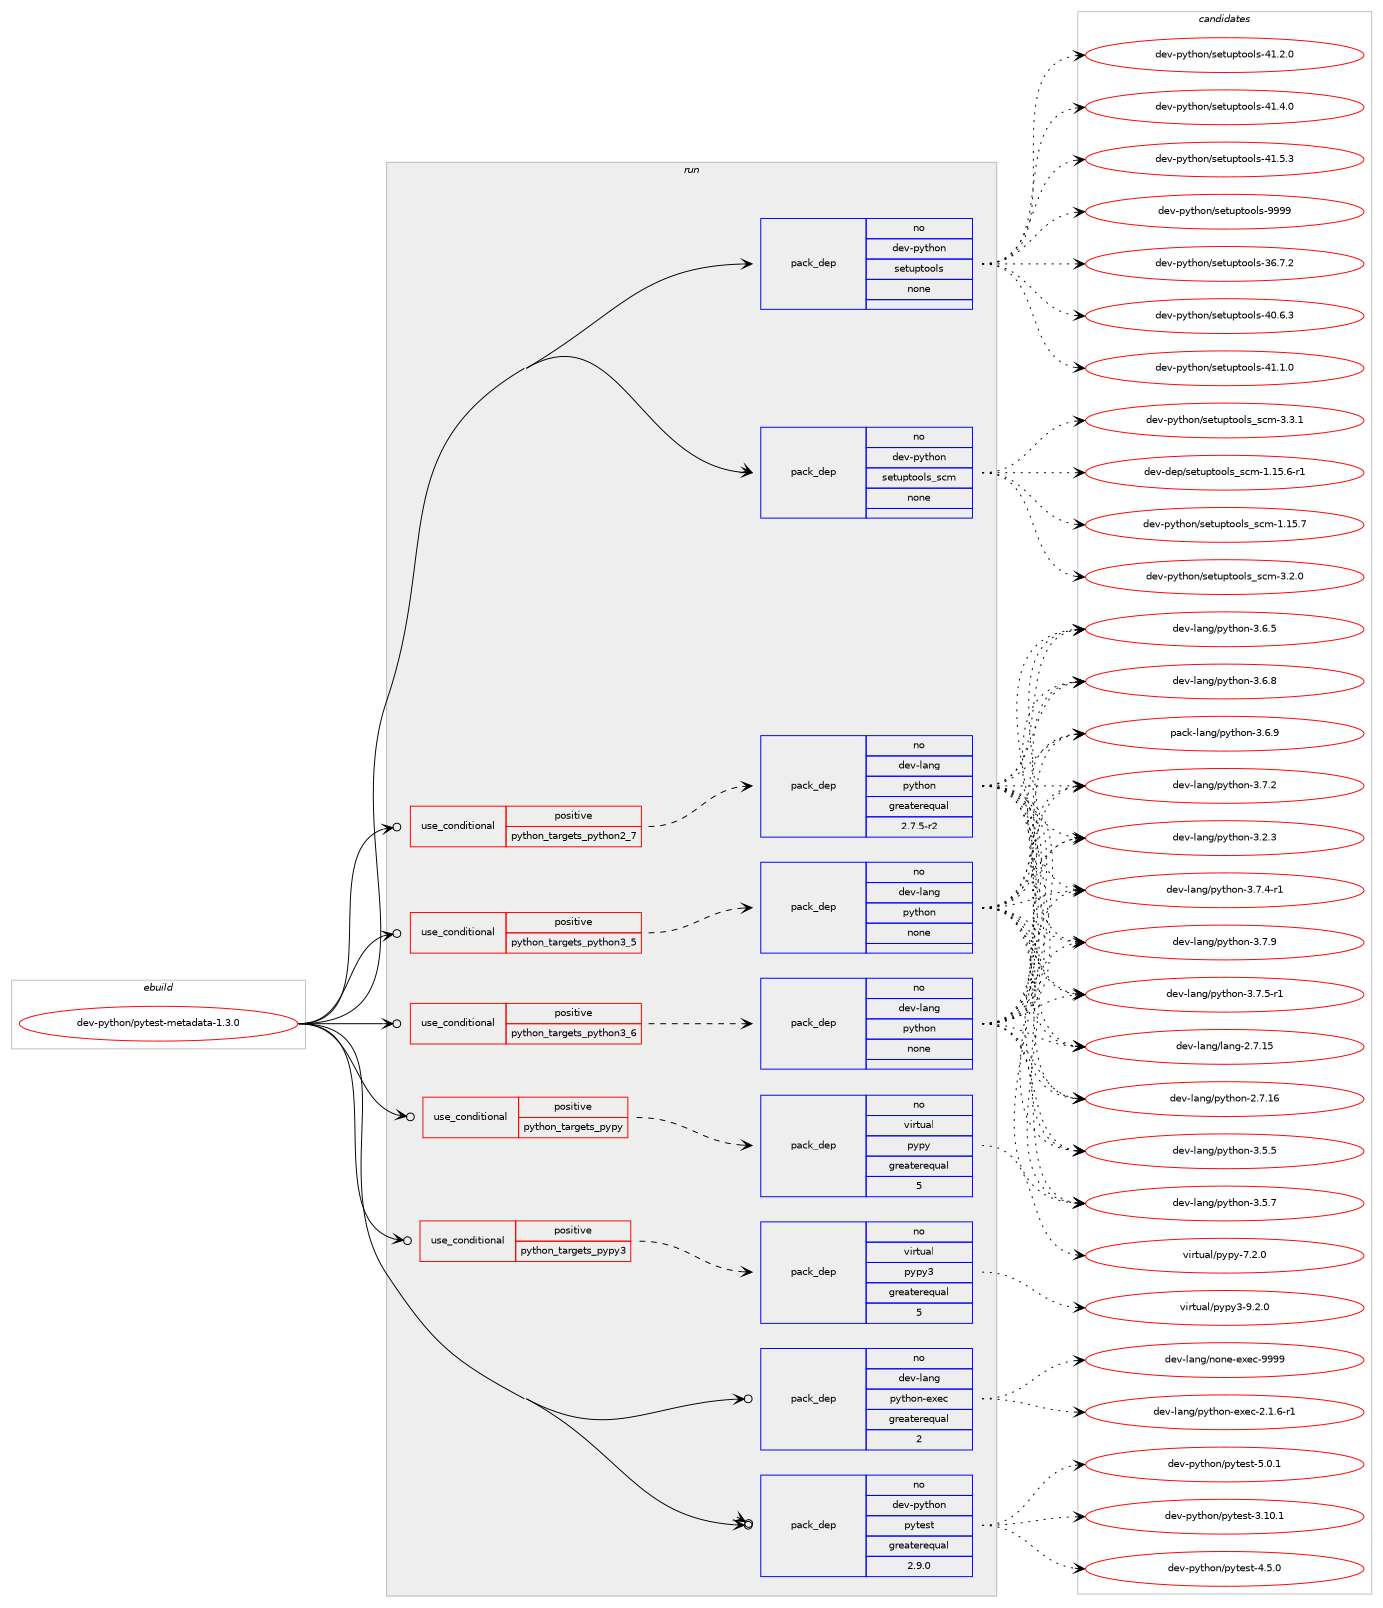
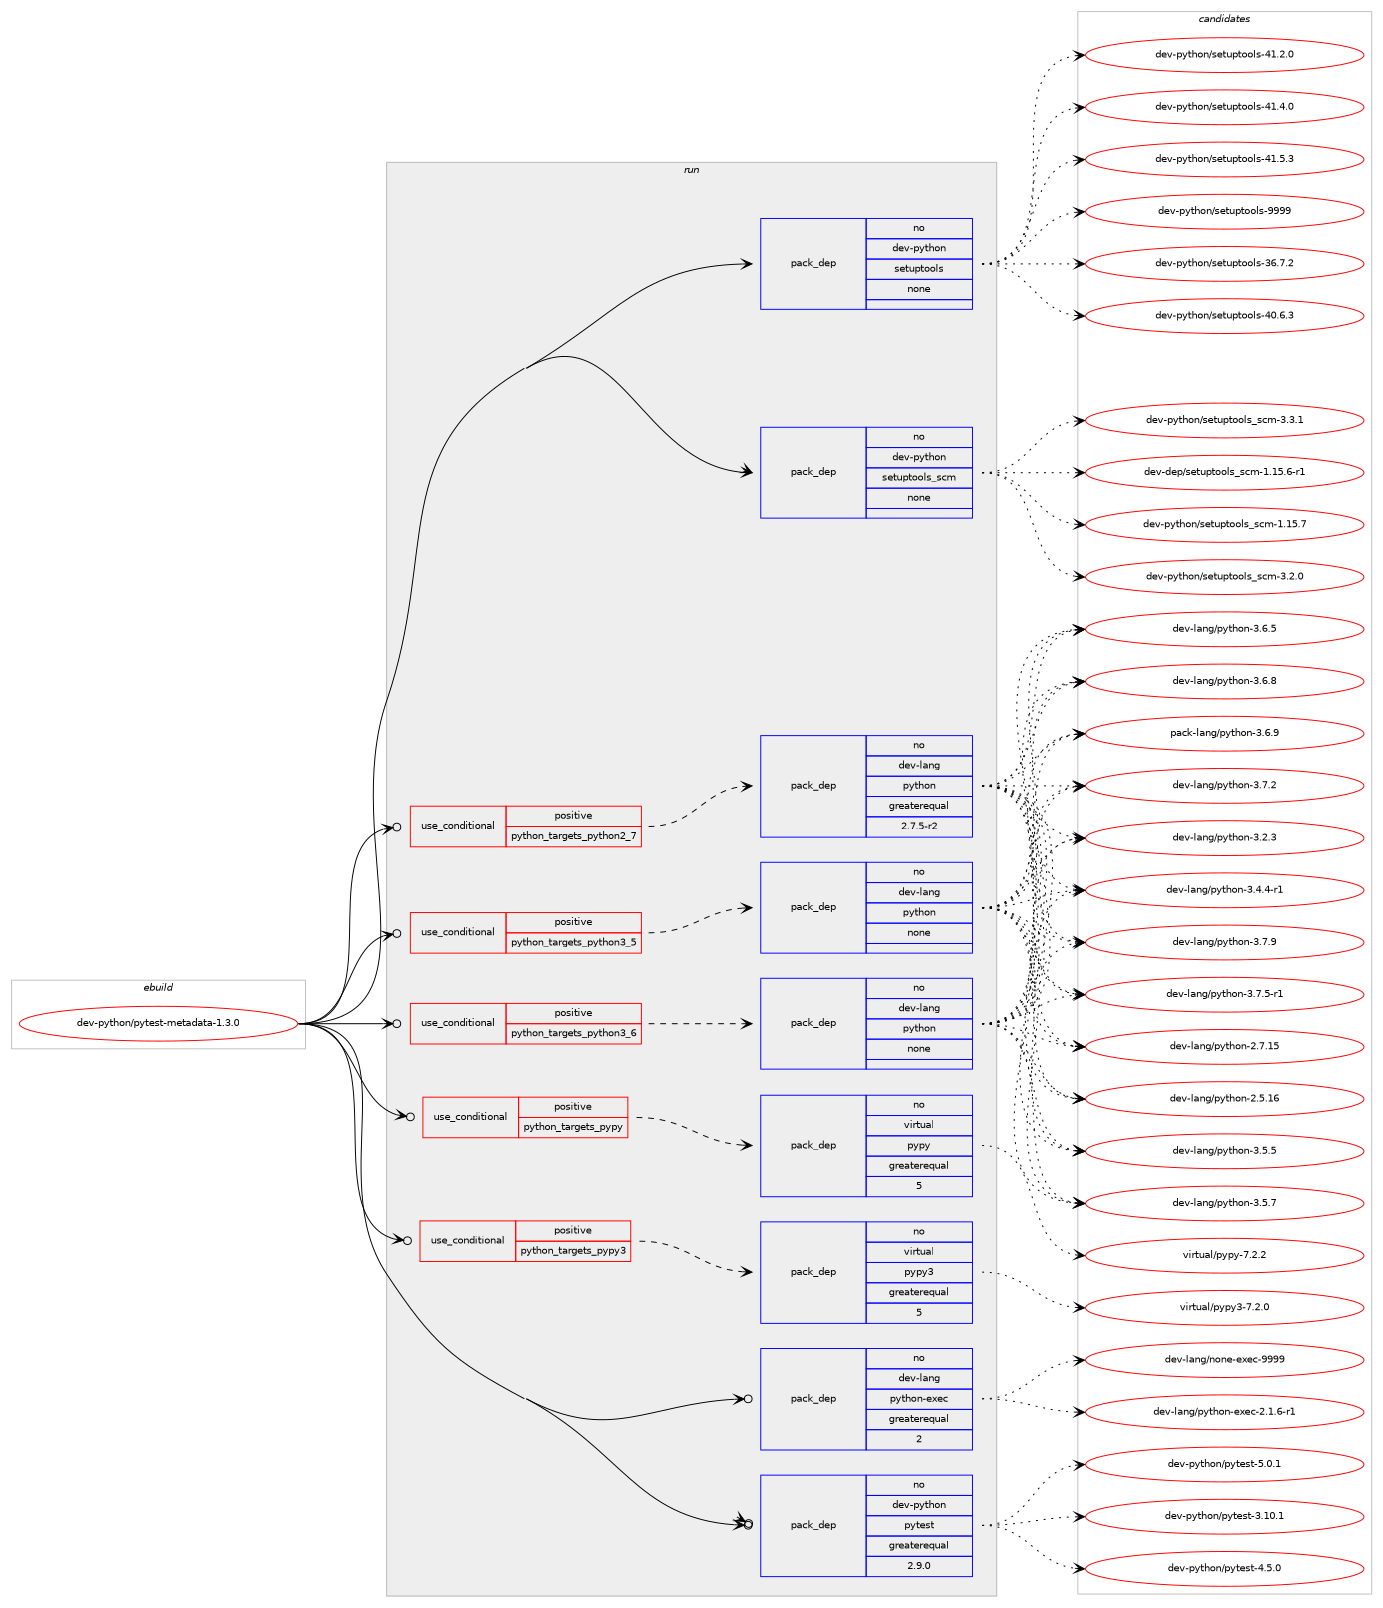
(1225, 368) -> none
(1225, 890) -> (1225, 890)
(1225, 1047) -> (1225, 1047)
(1225, 1099) -> (1225, 1099)
(1225, 1256) -> (1225, 1256)
(1225, 1308) -> (1225, 1308)
